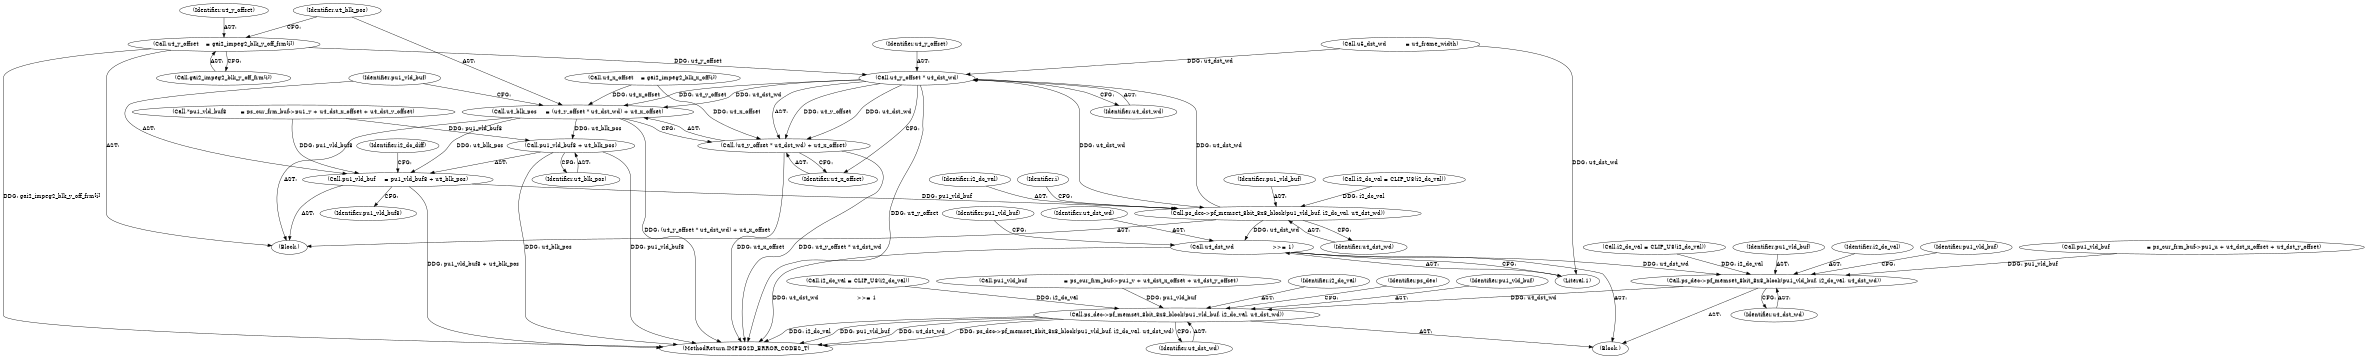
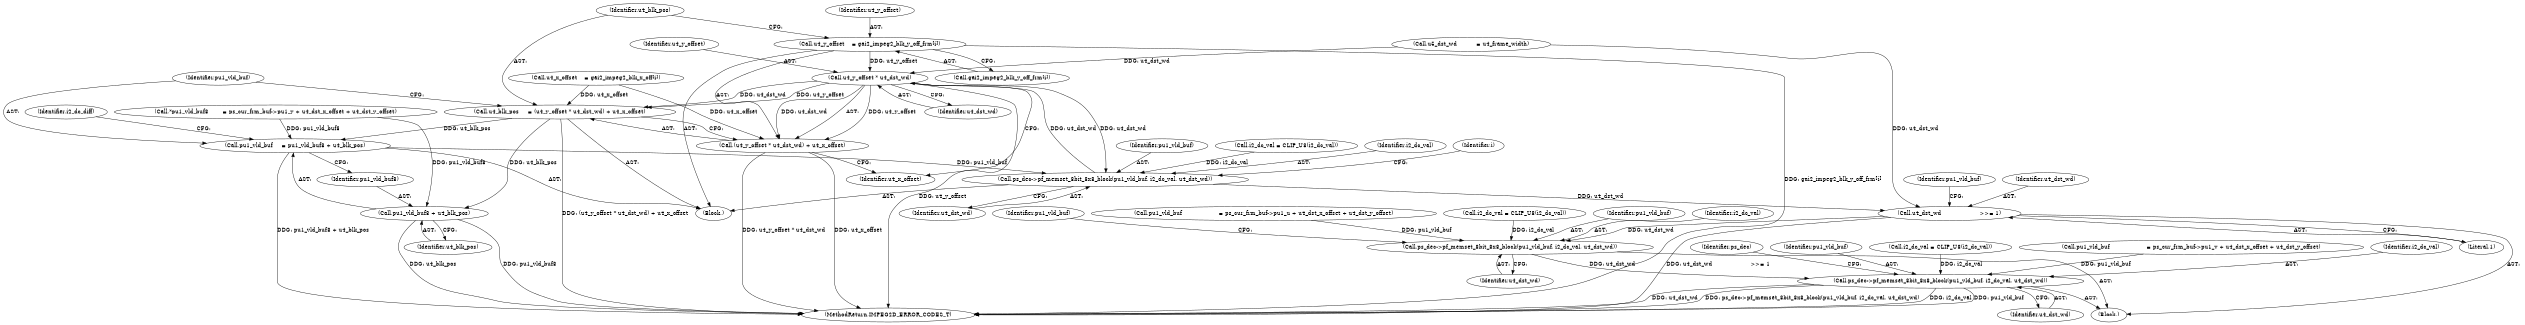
(1572, 121) -> (1799, 59)
(797, 167) -> (732, 80)
none -> (393, 196)
